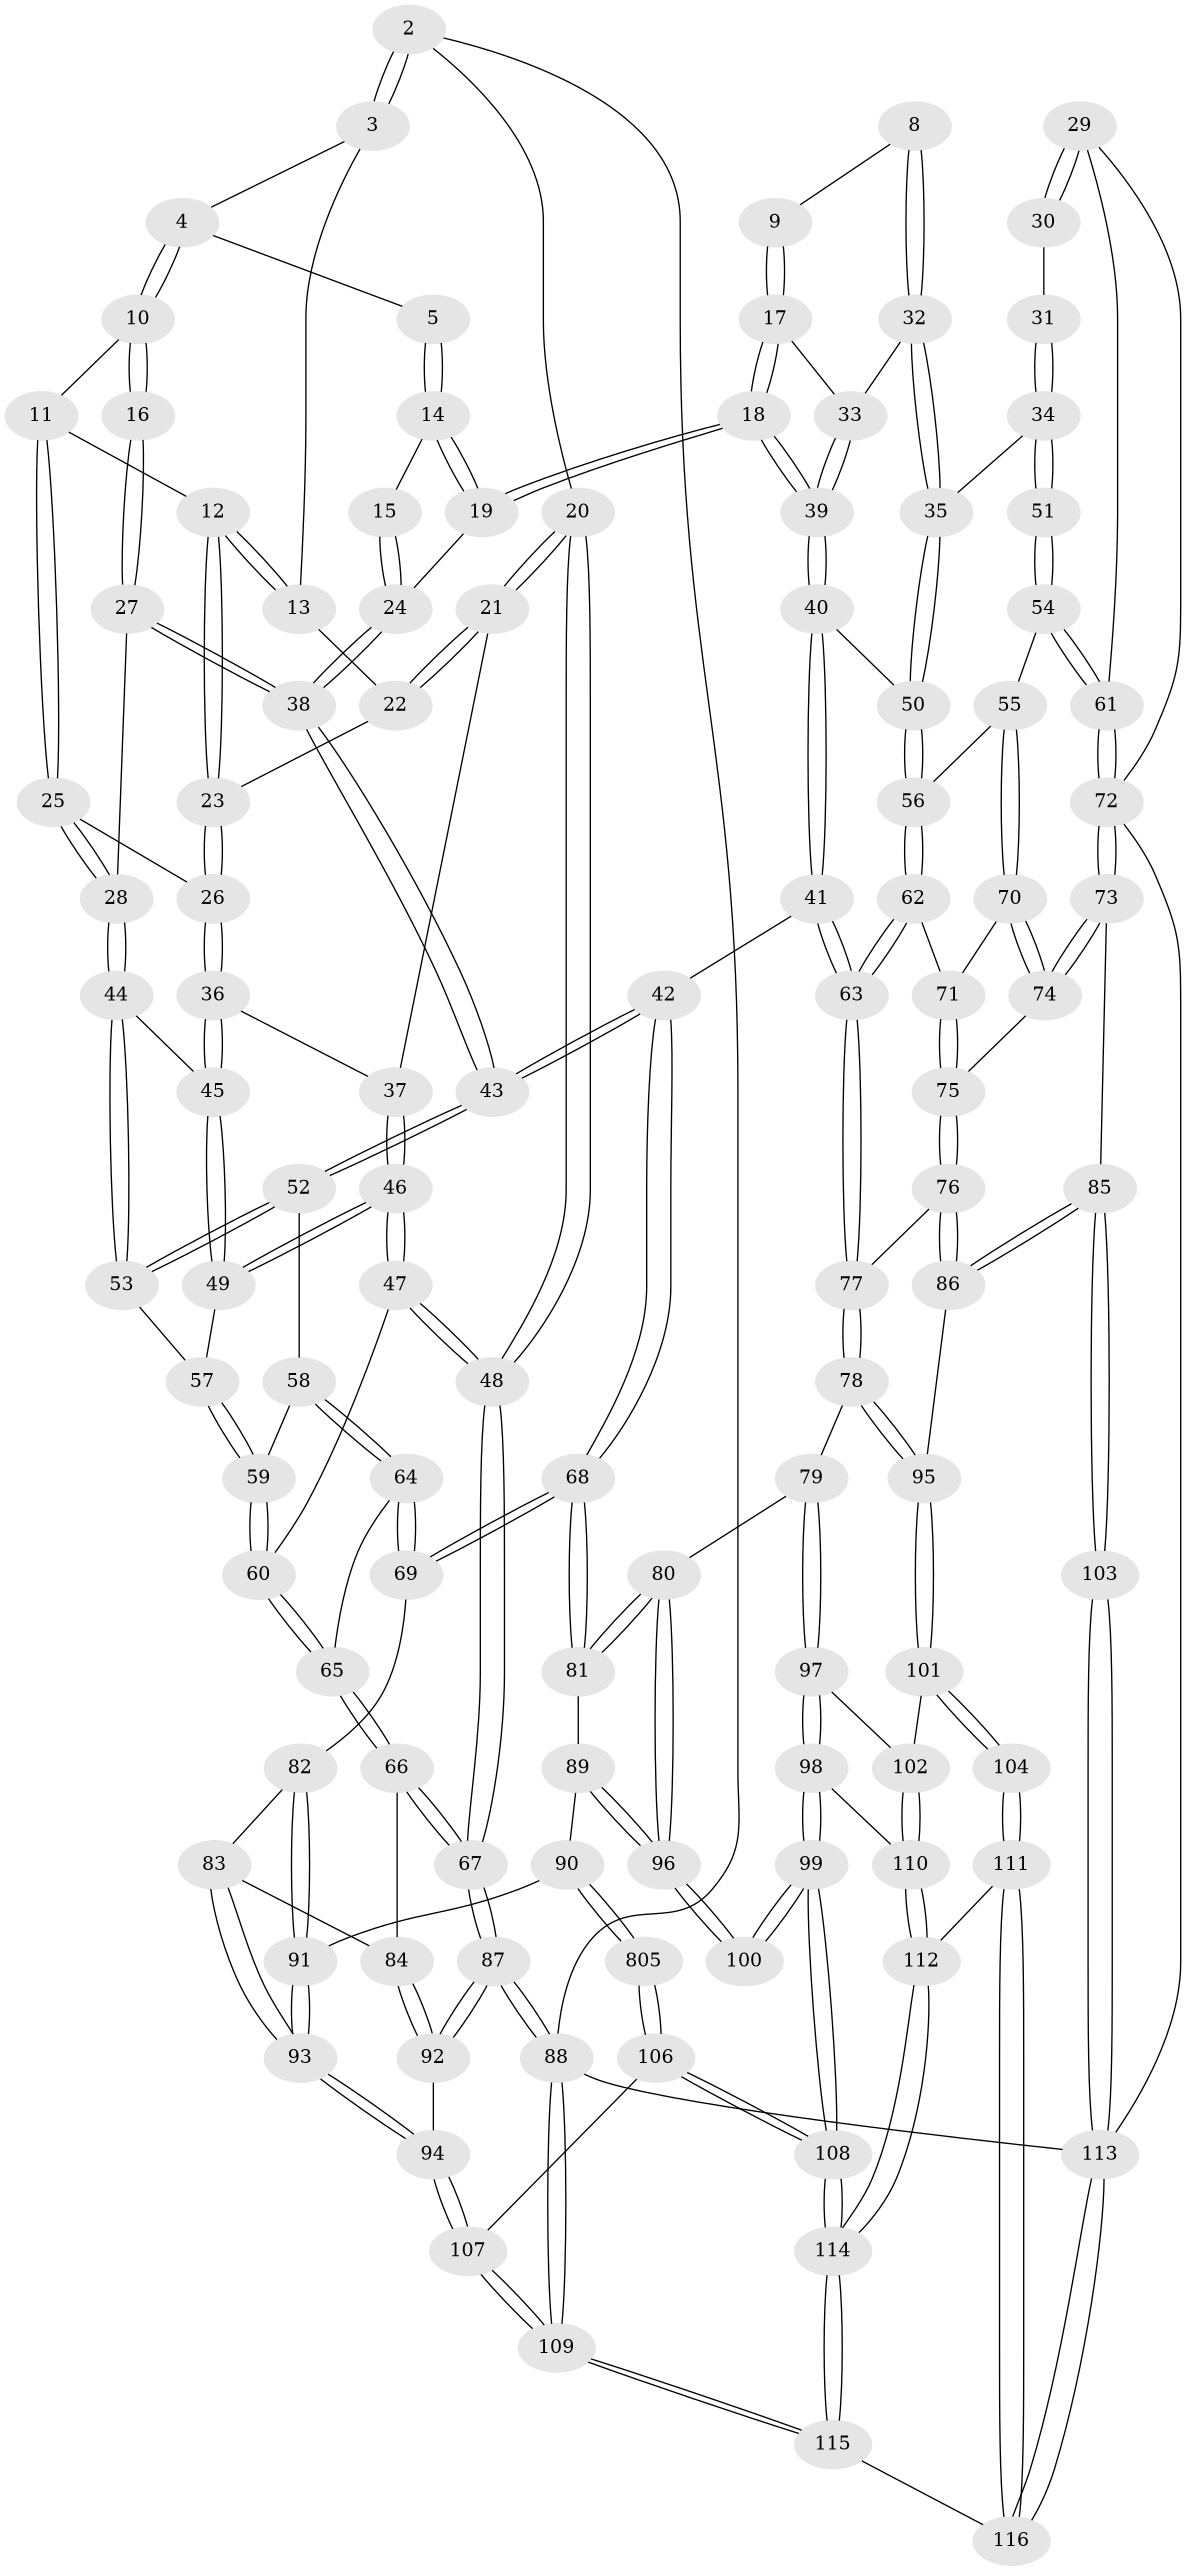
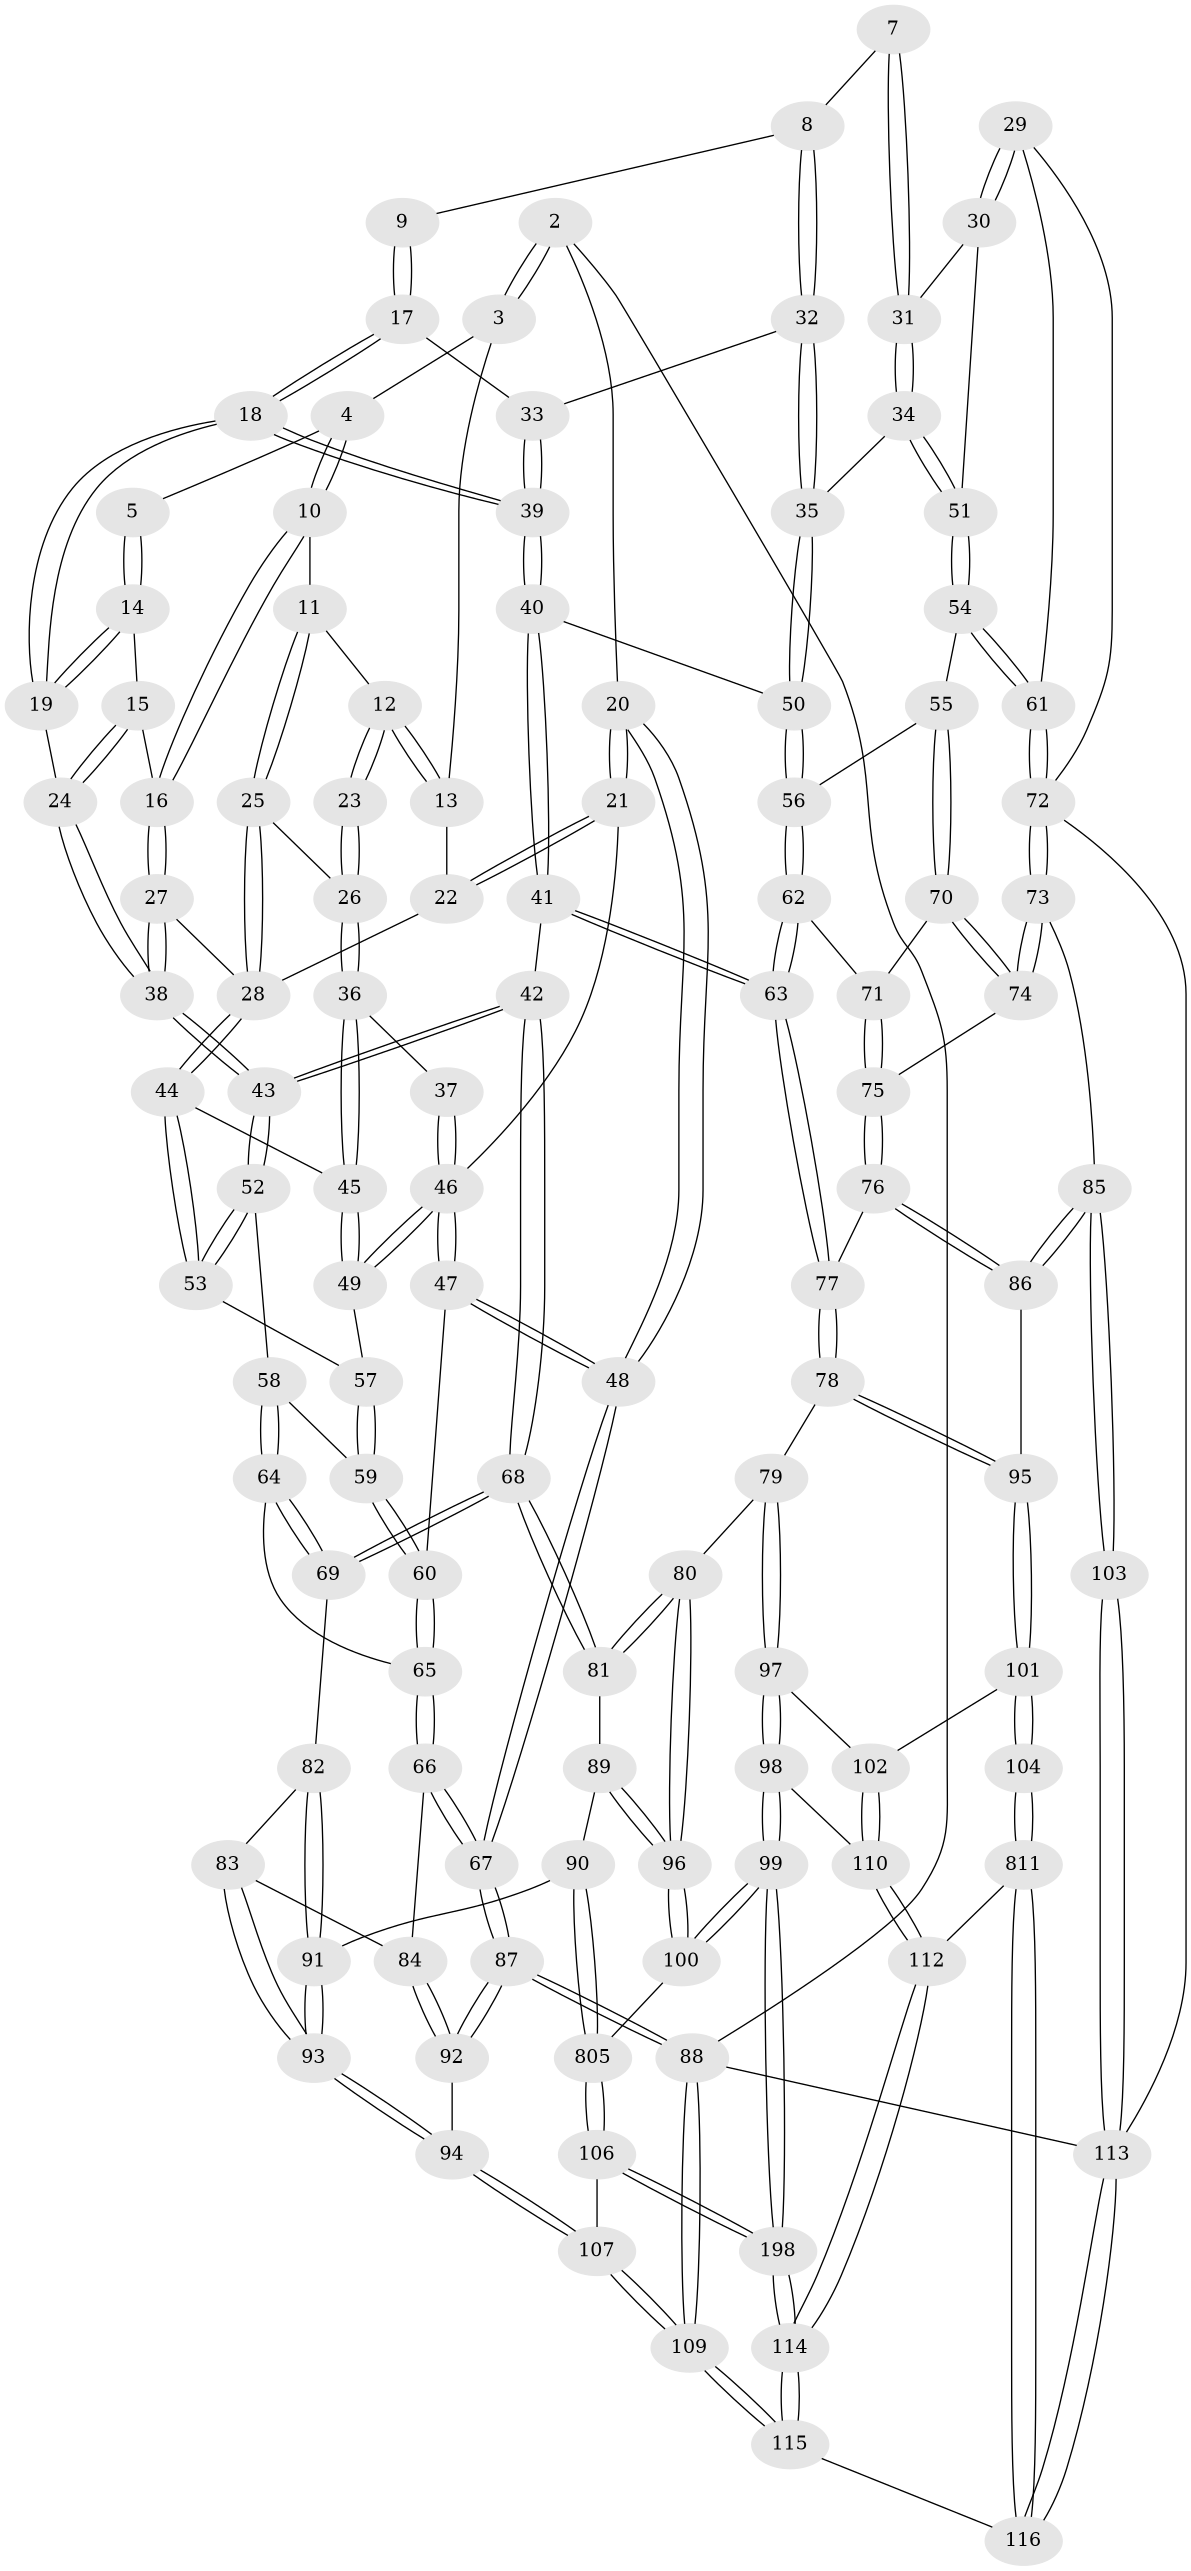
none -> (894, 30)
none -> (970, 368)
none -> (148, 754)
(305, 754) -> (350, 947)
(444, 851) -> (583, 1015)
(1012, 1865) -> (1024, 1865)
none -> (637, 2010)
(833, 2155) -> (778, 2251)
